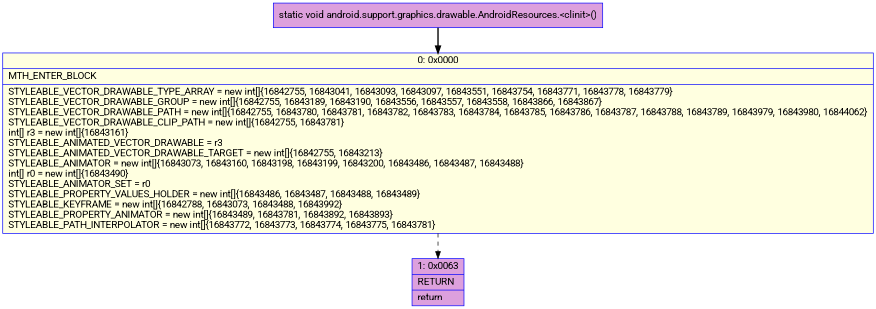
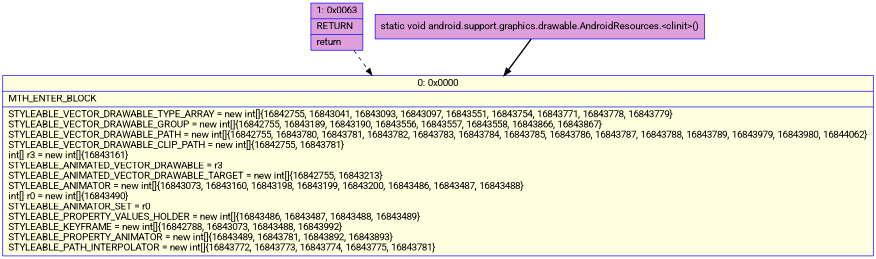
(438, 242) -> (361, 60)
